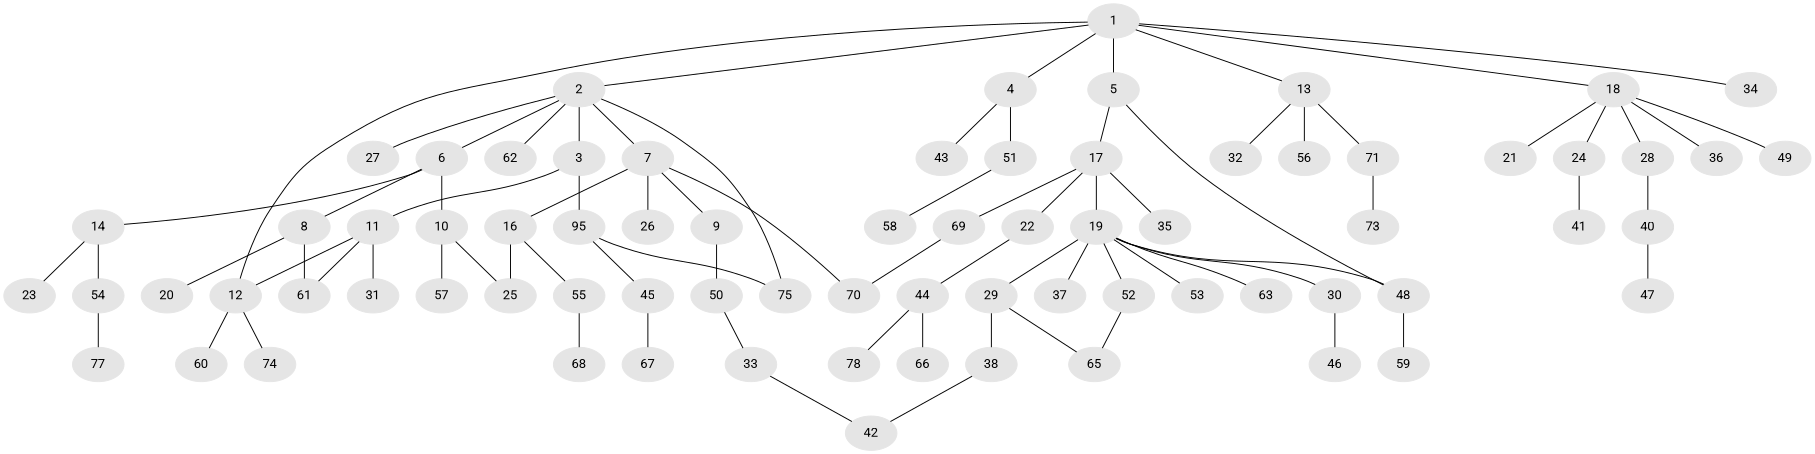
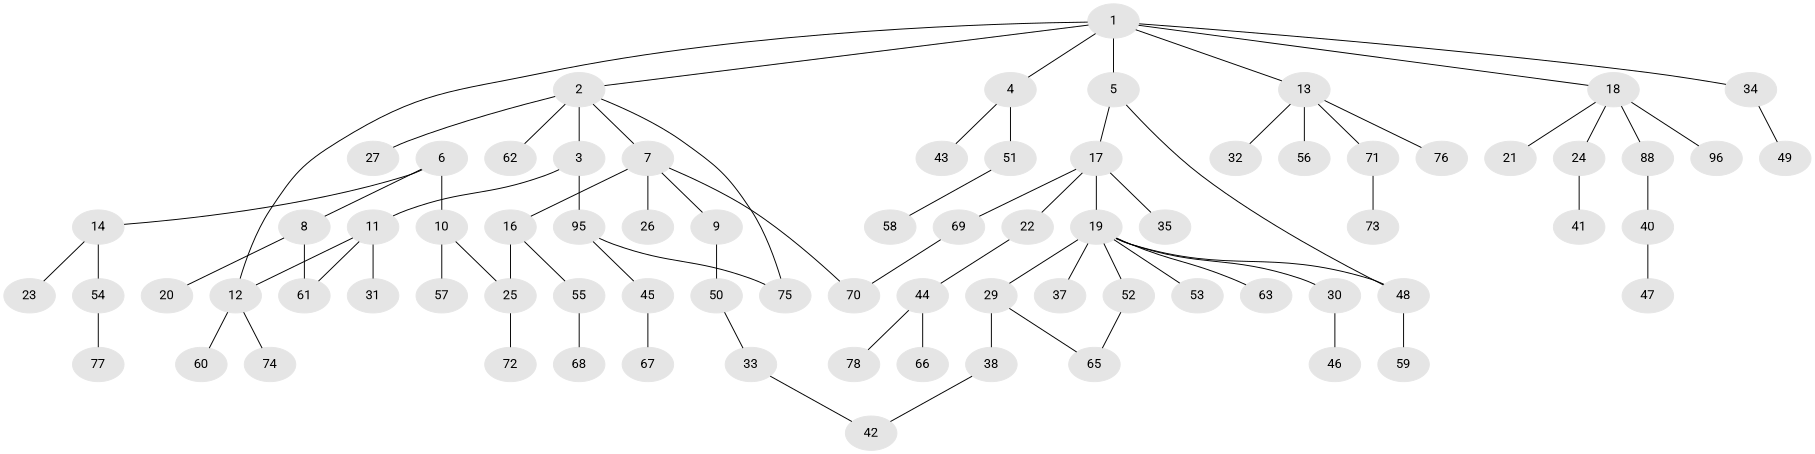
(1701, 122) -> (1768, 124)
(511, 124) -> none
none -> (1442, 158)
(1648, 158) -> (1648, 158)
(1717, 158) -> (1717, 158)
none -> (510, 364)
